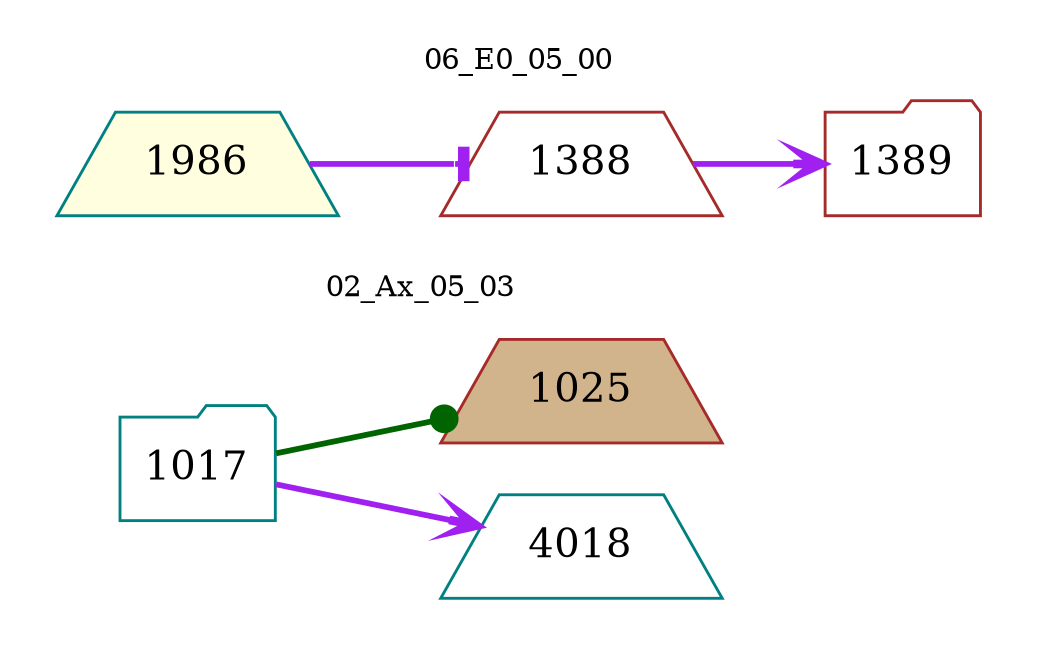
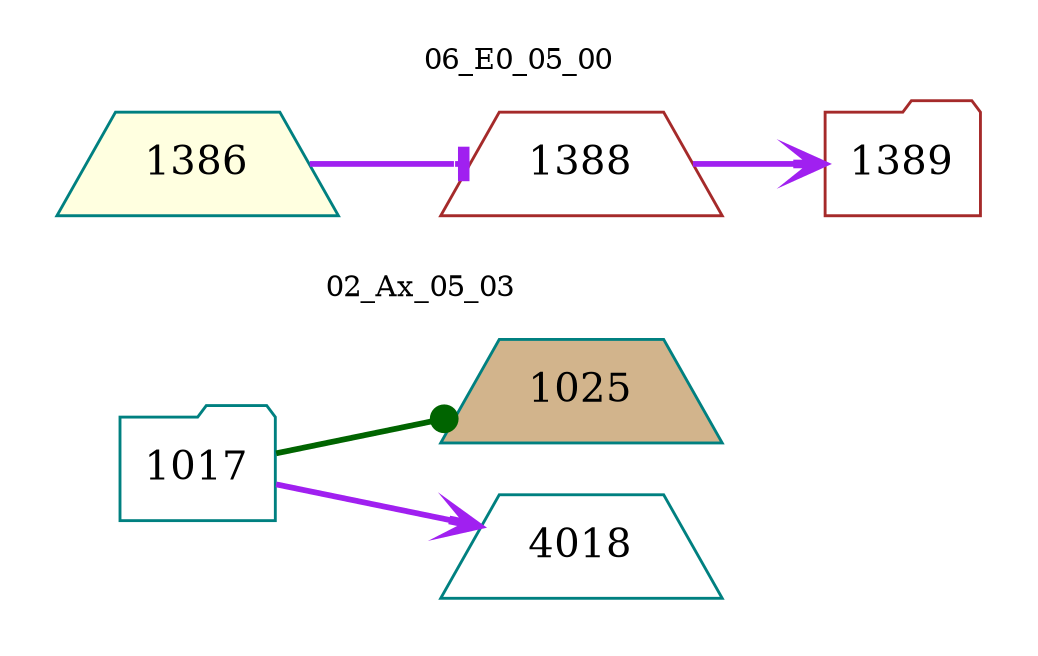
(198, 164) -> (198, 164)
(581, 391) -> (581, 391)
